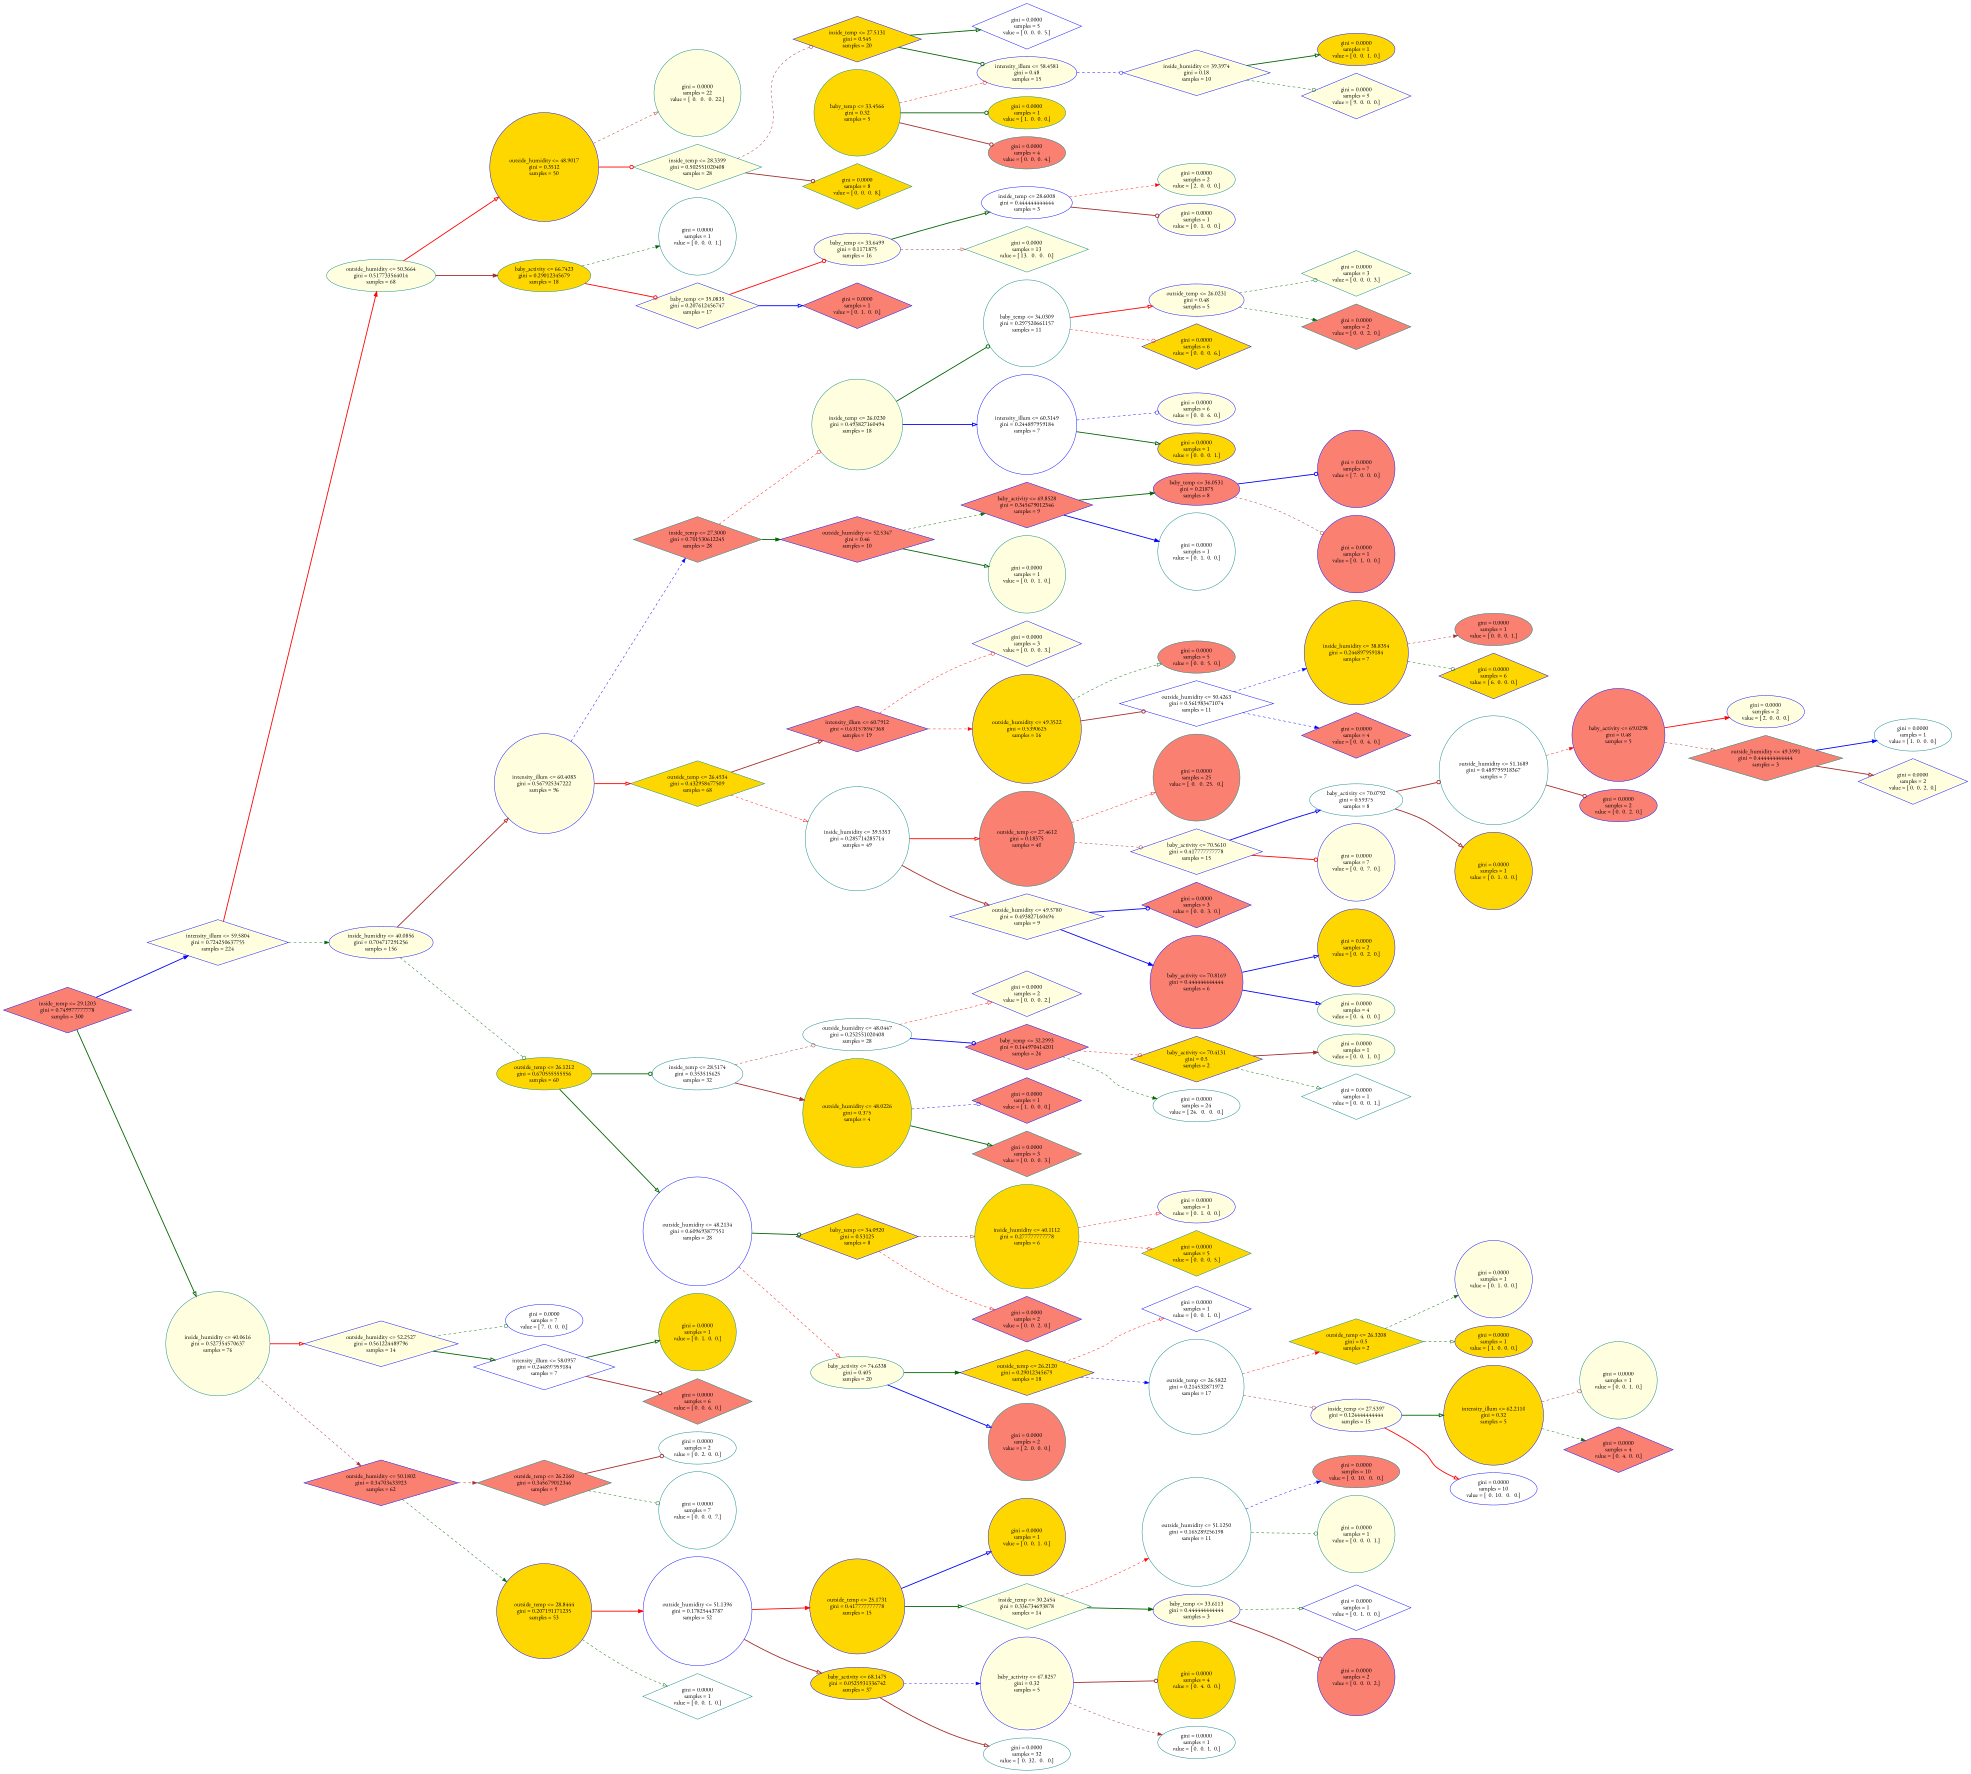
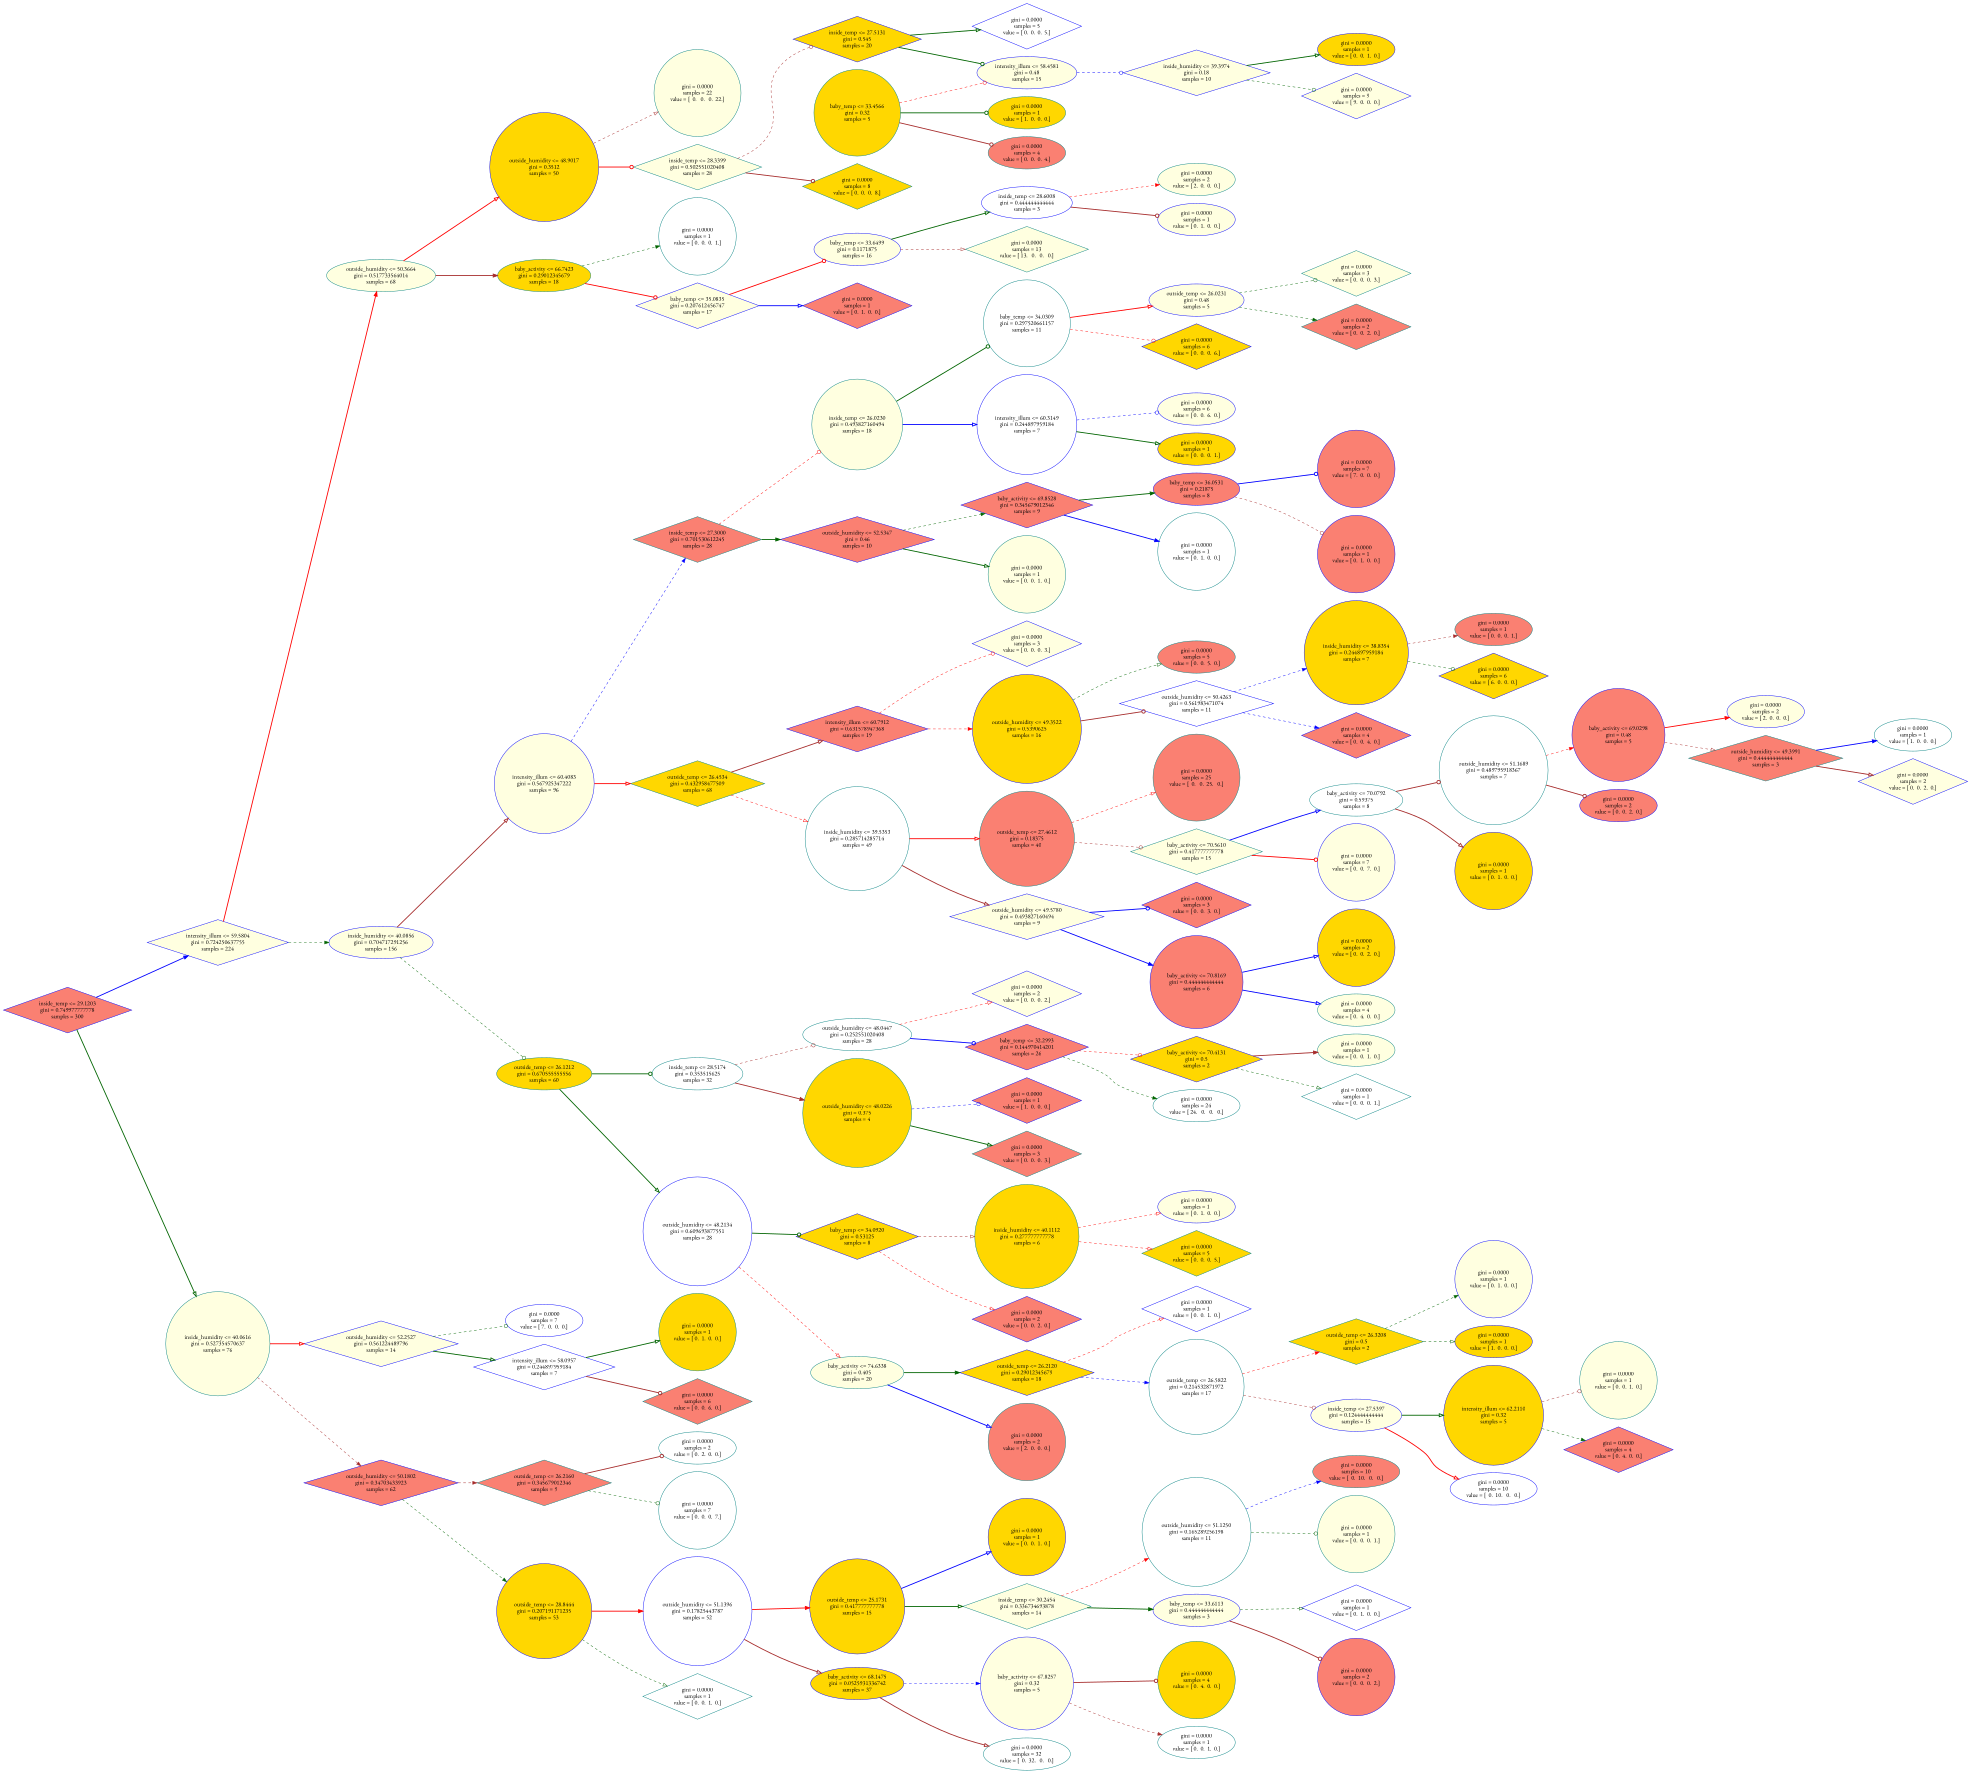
(1197, 852) -> (1197, 852)
